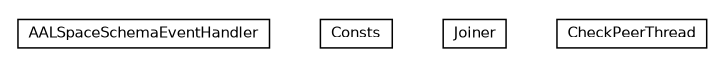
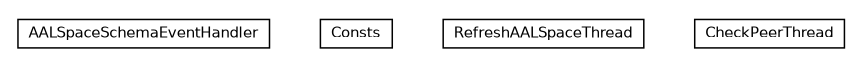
(475, 33) -> none
none -> (543, 33)
